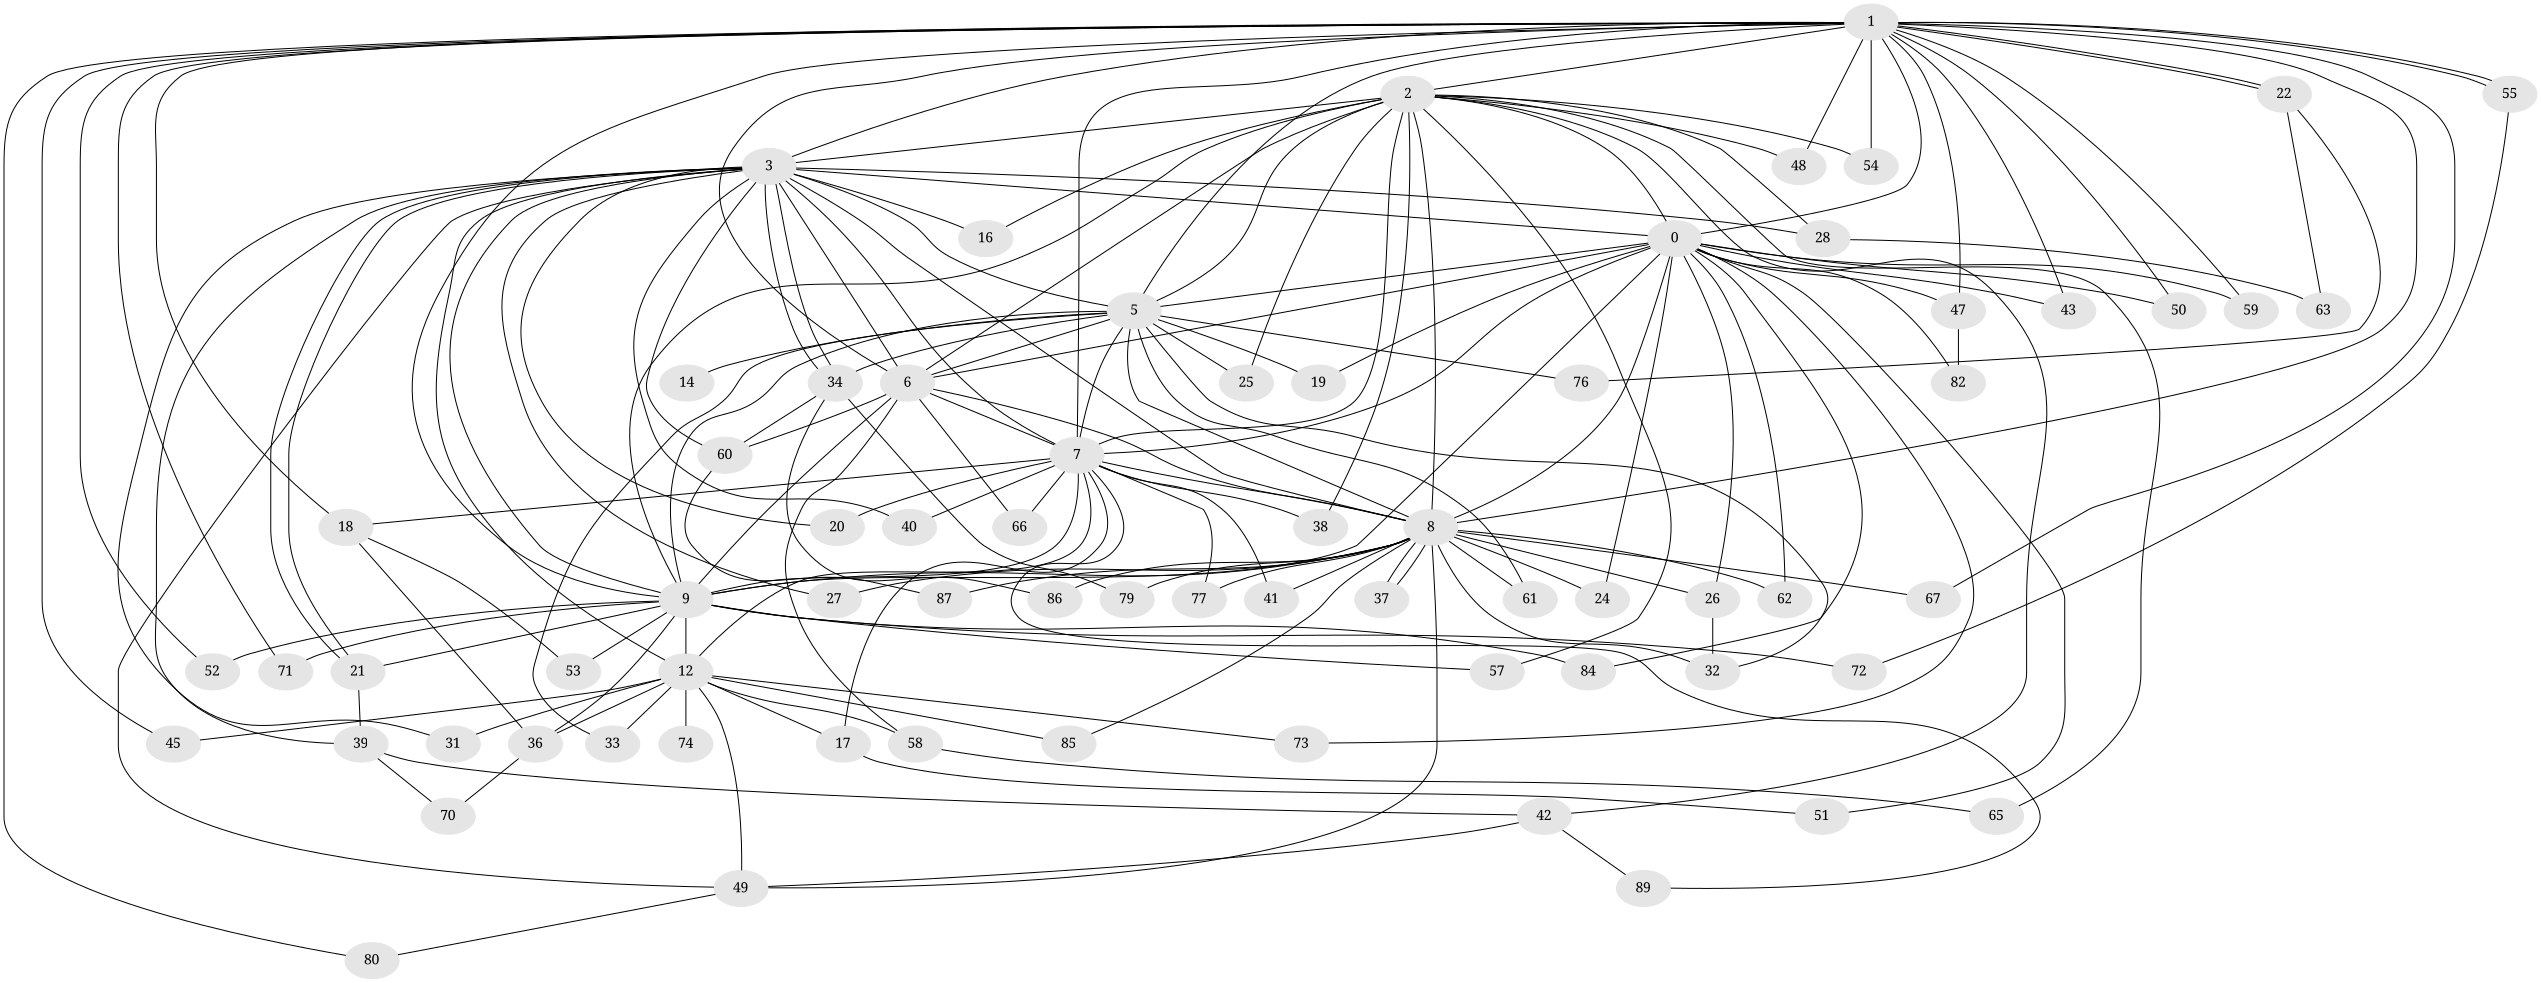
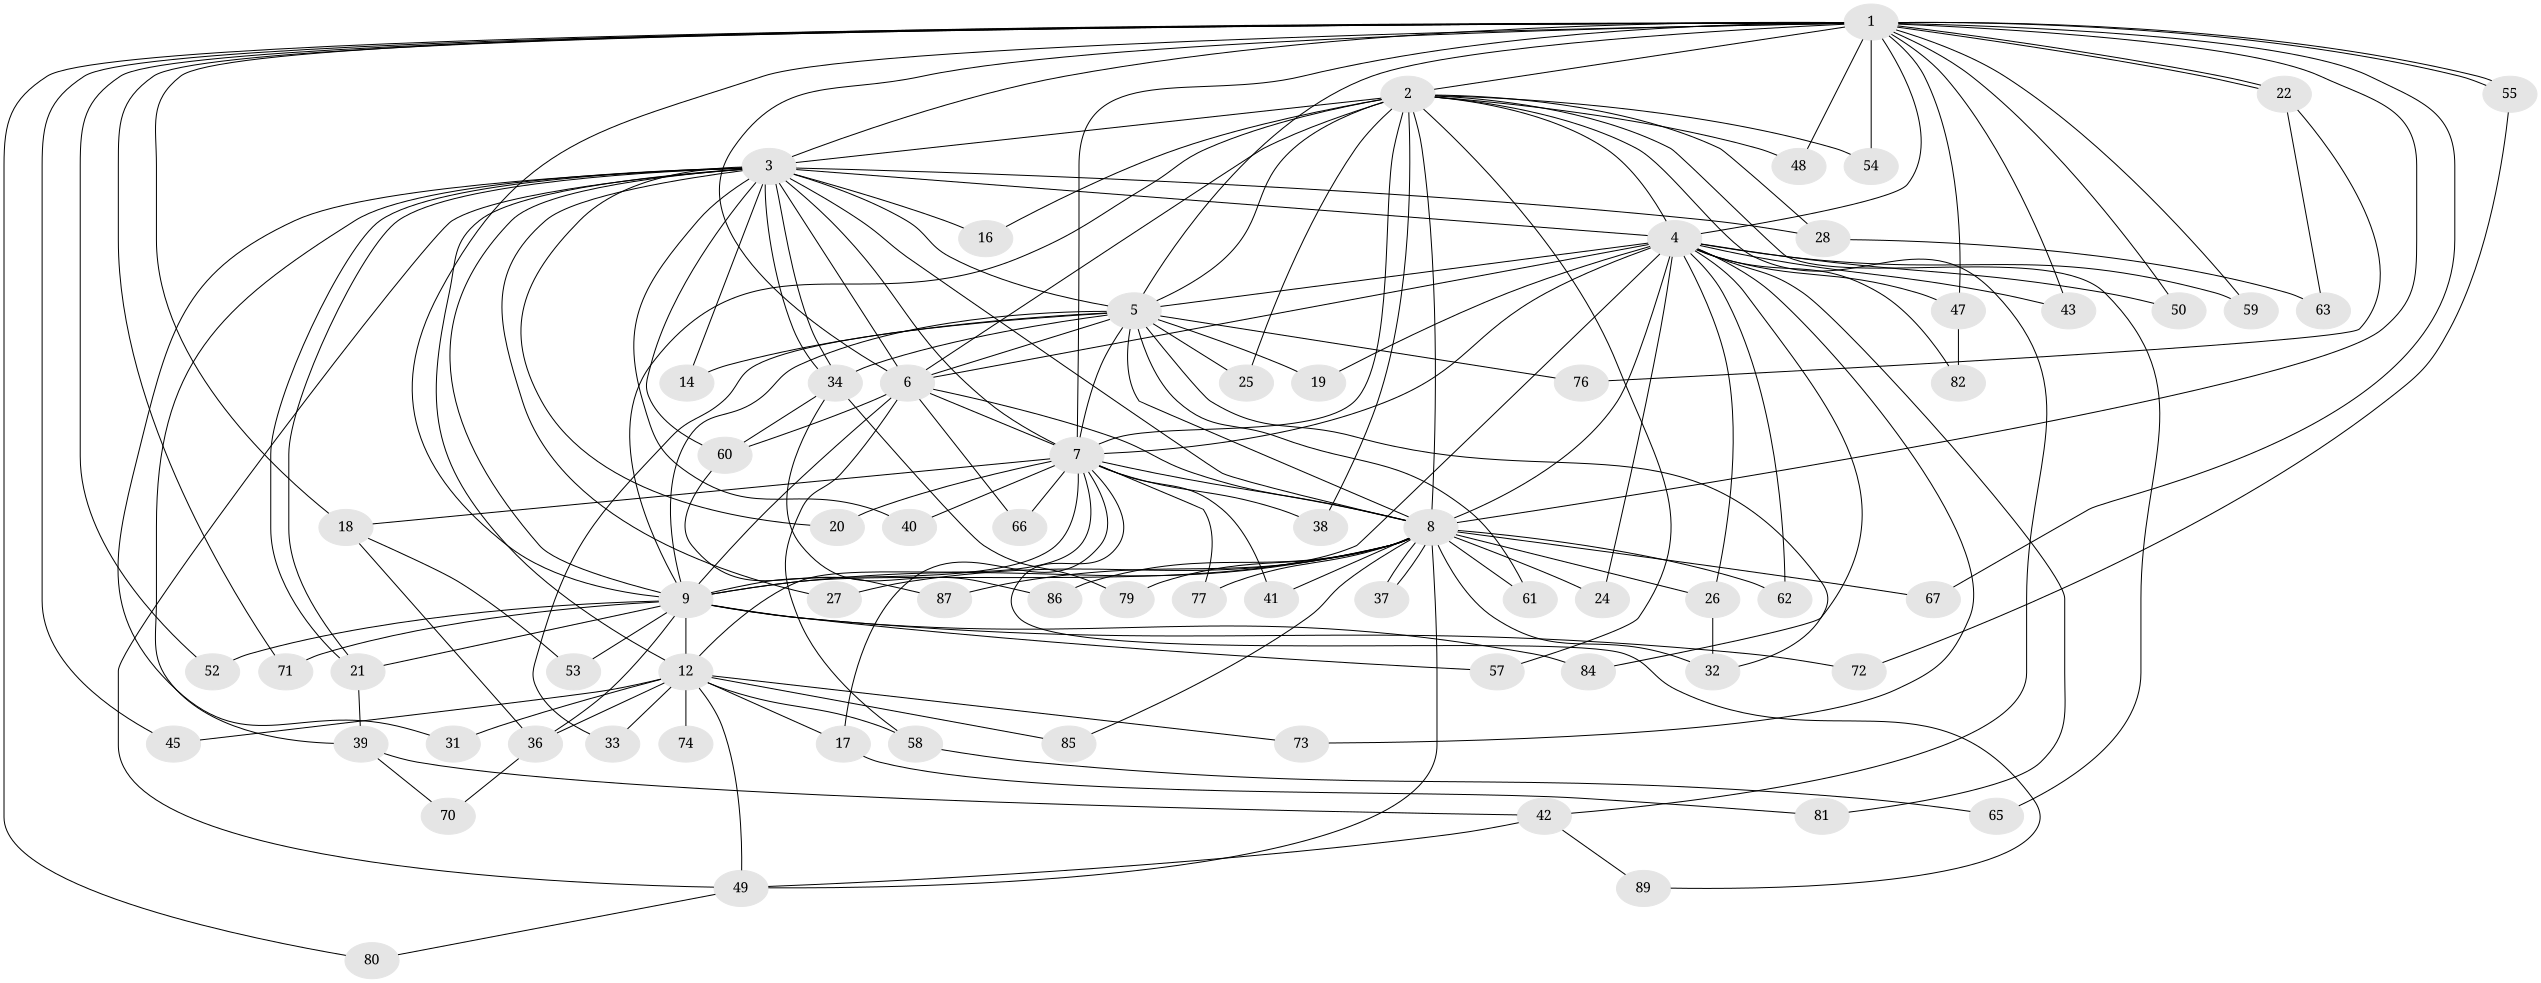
(1675, 239) -> (1675, 239)
none -> (728, 275)
(1822, 816) -> (1822, 816)
